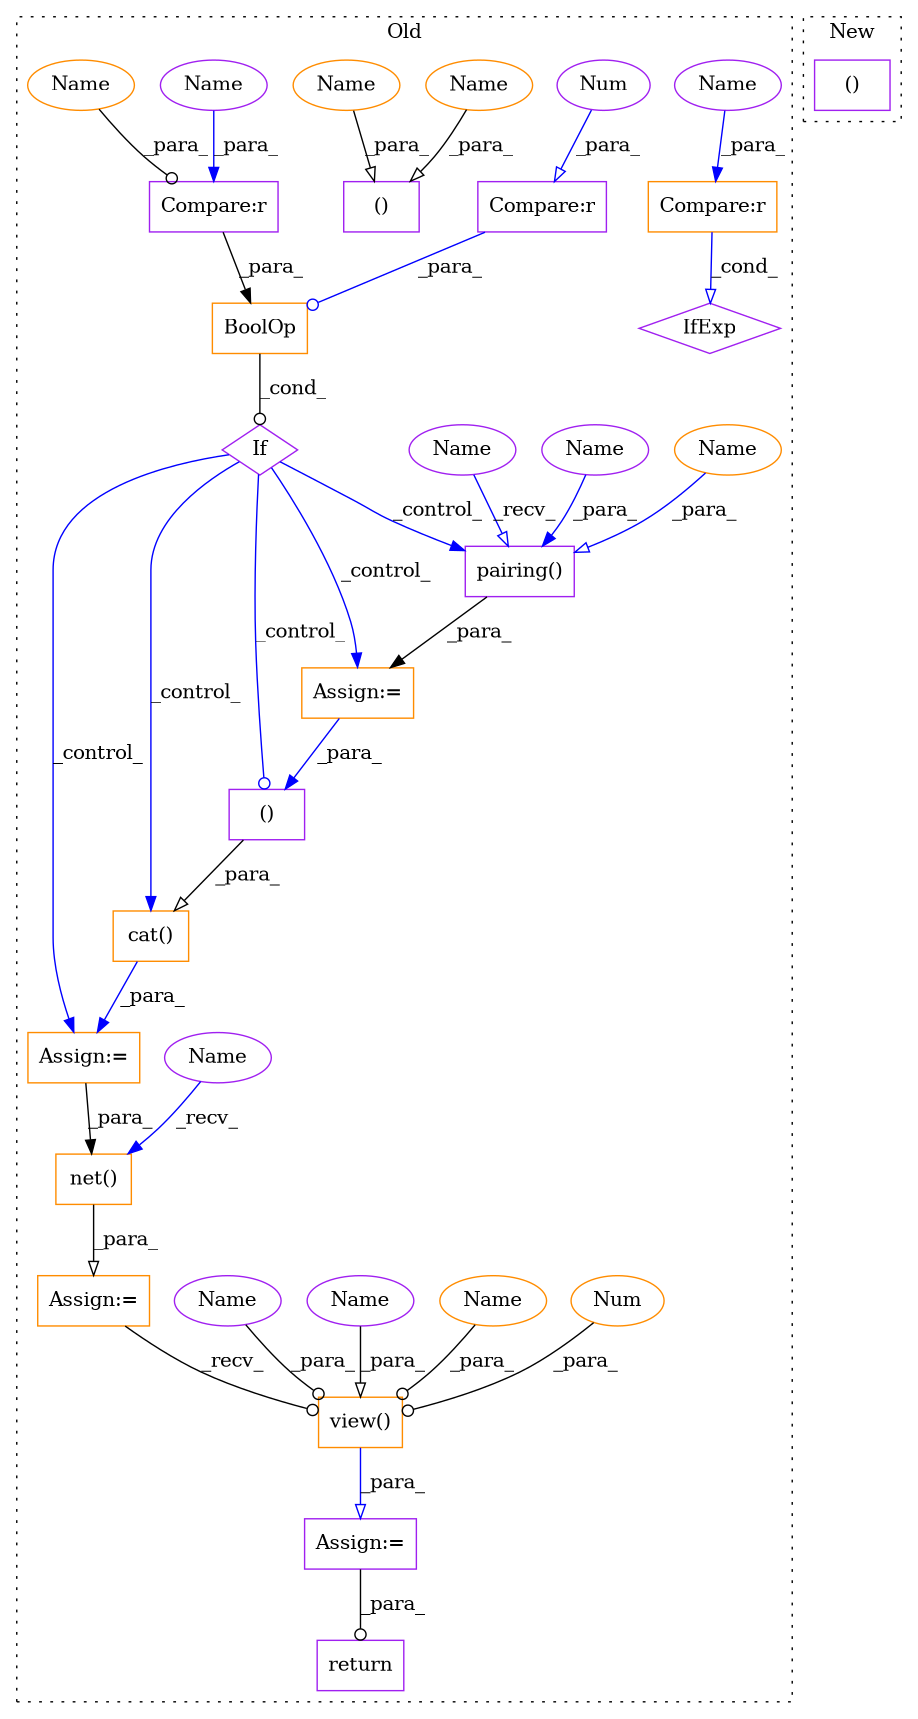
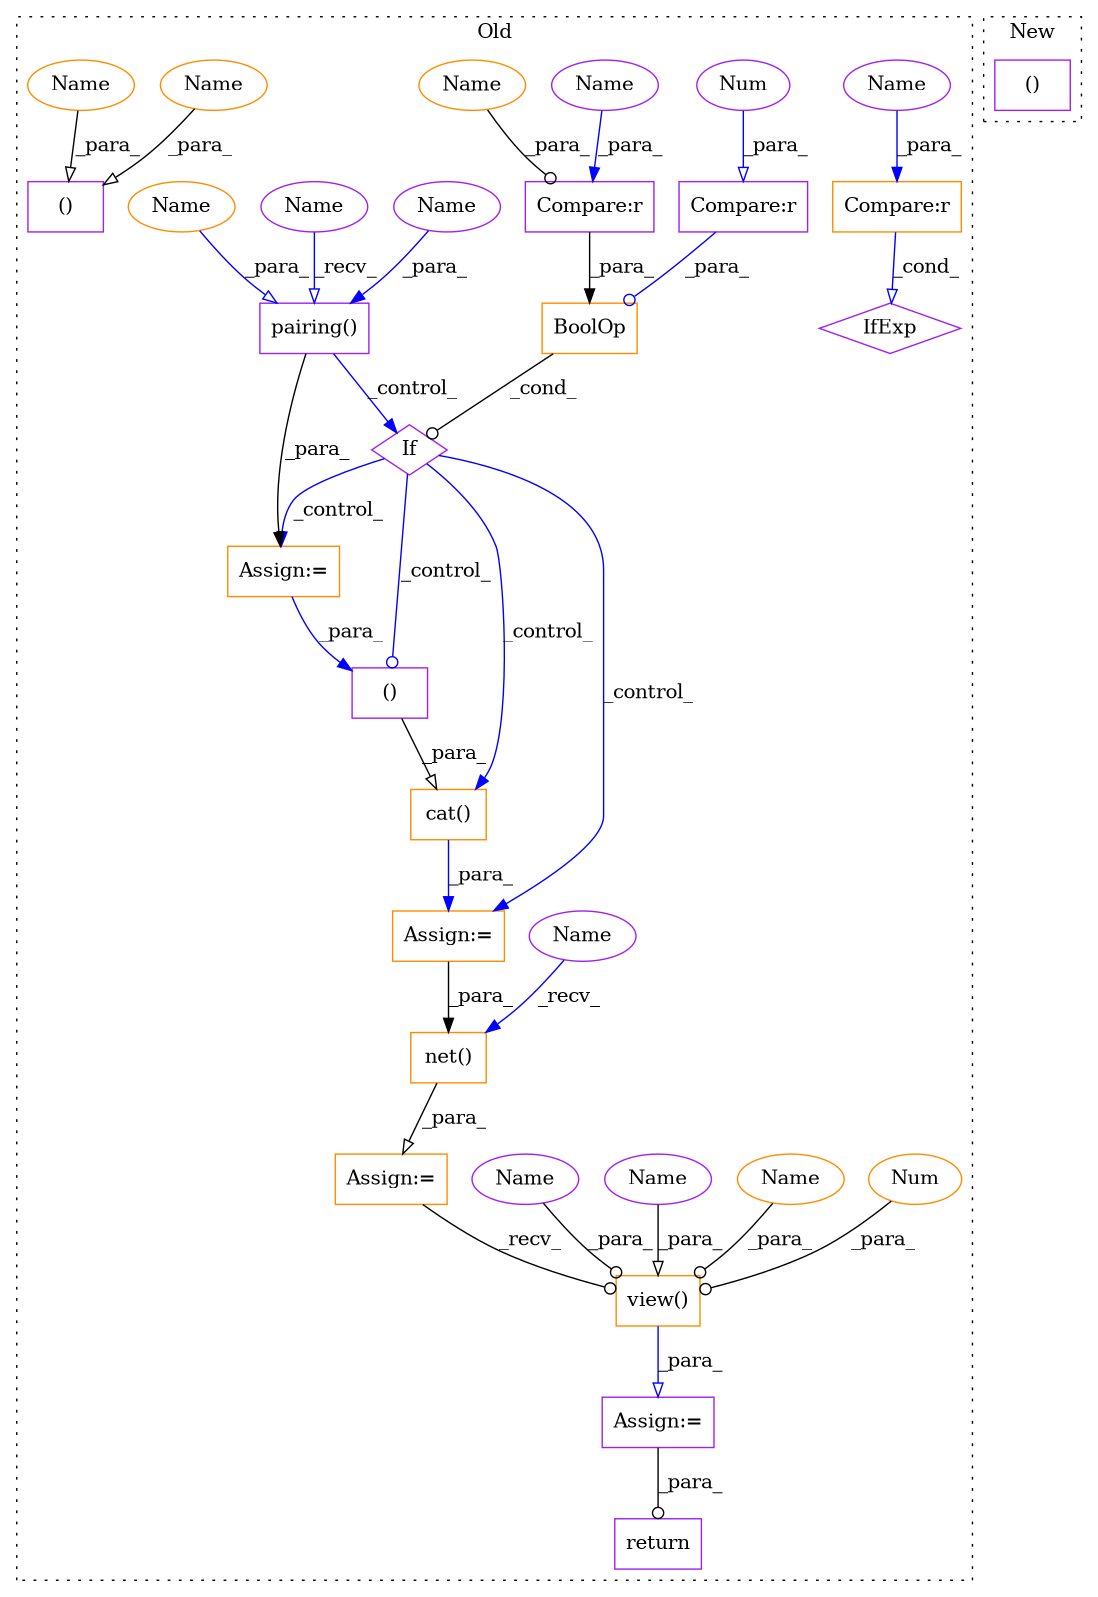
(364, 506) -> (361, 388)
